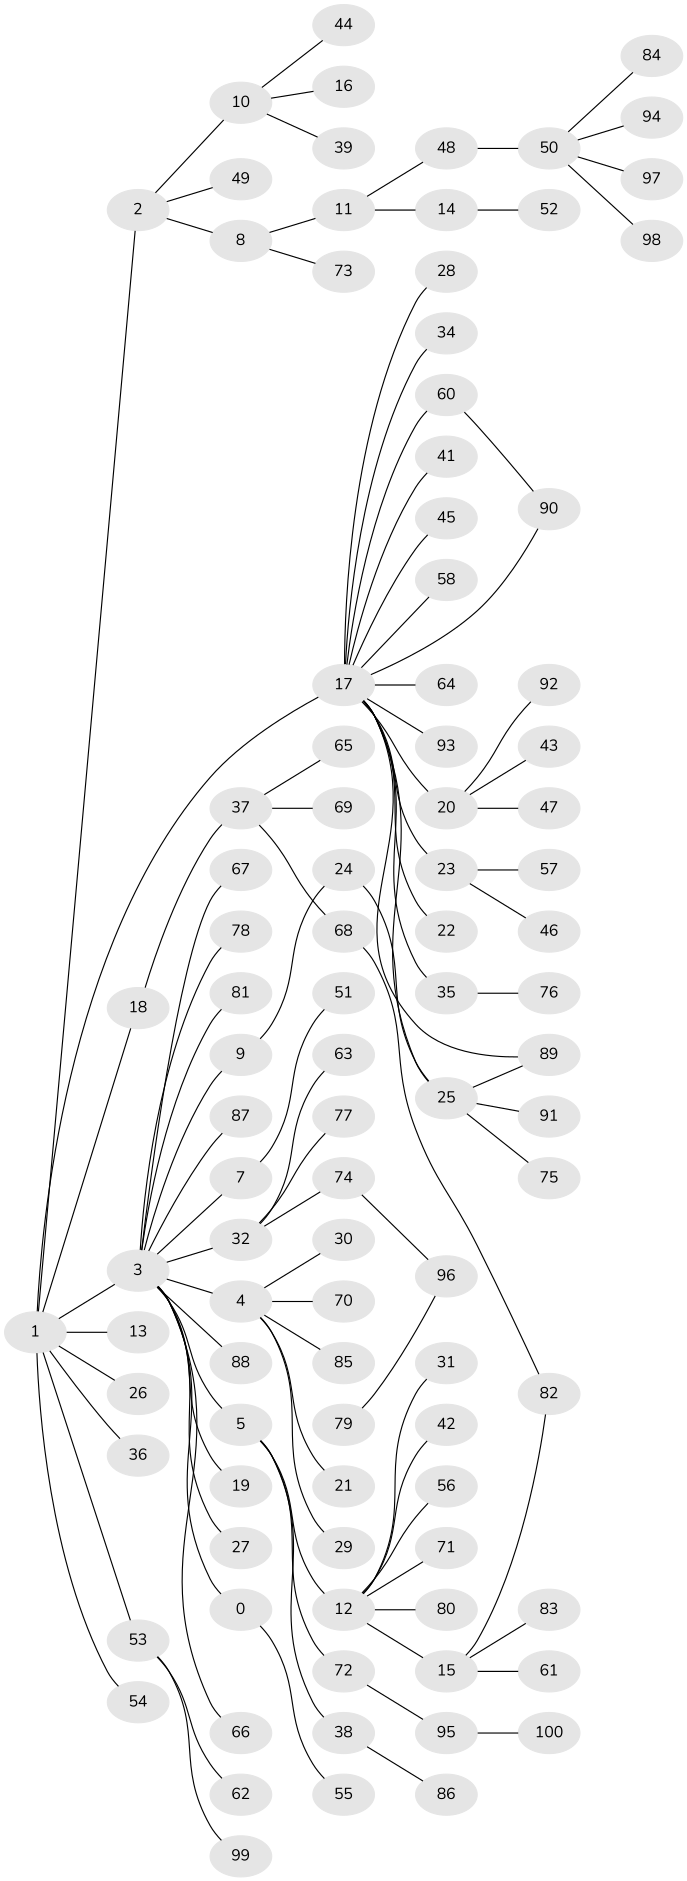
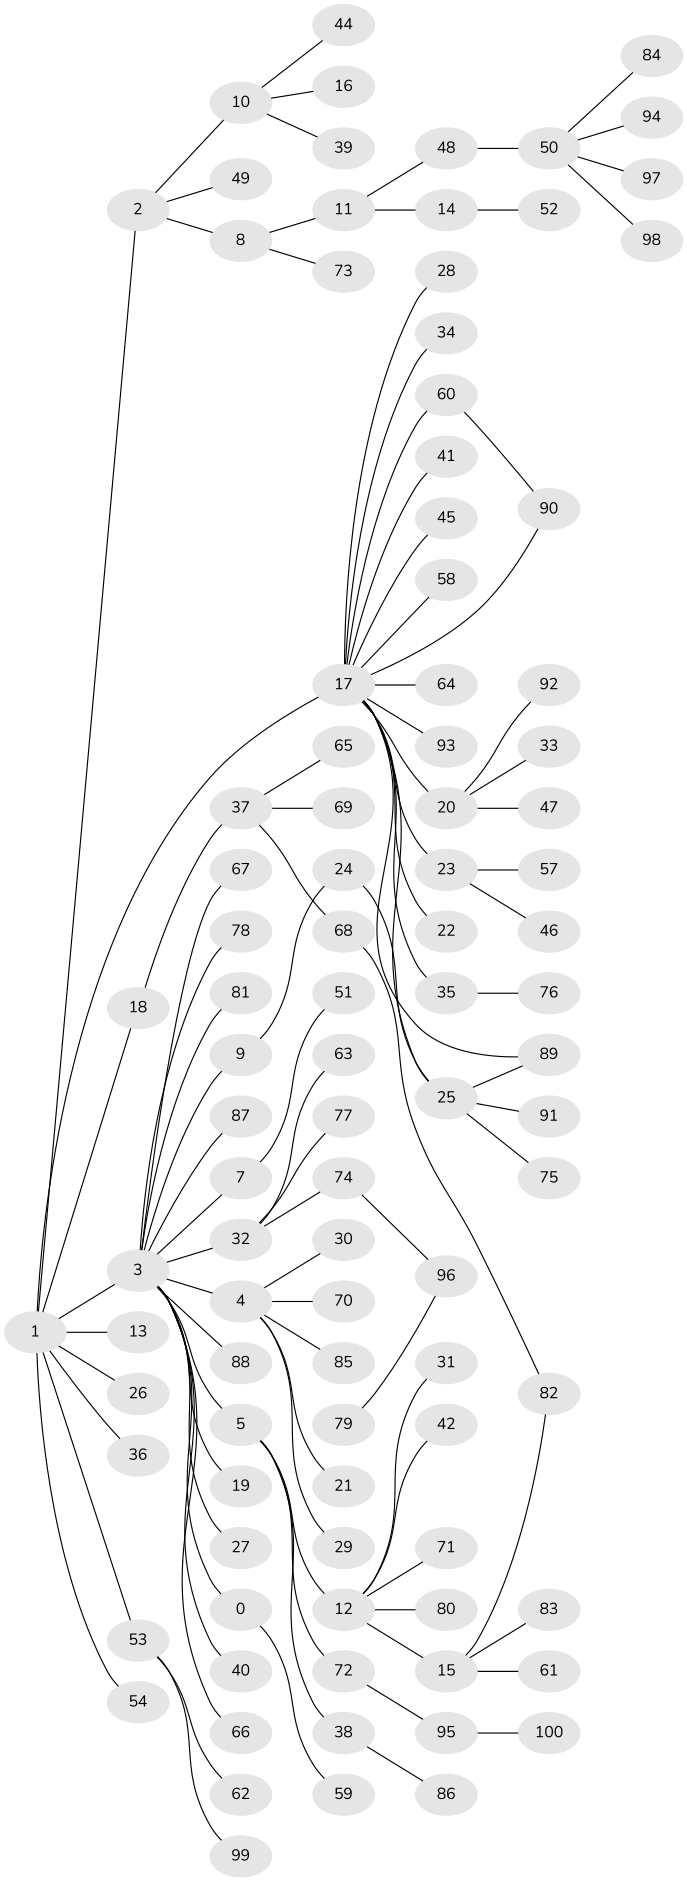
(549, 747) -> (549, 747)
(446, 1486) -> none
none -> (241, 1671)
(344, 1795) -> (344, 1795)
